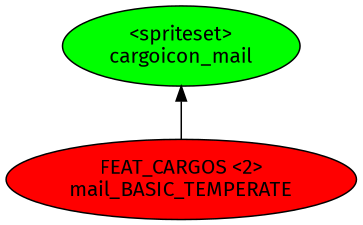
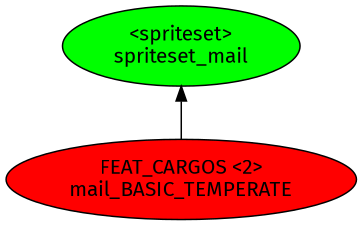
(181, 46) -> (181, 46)
